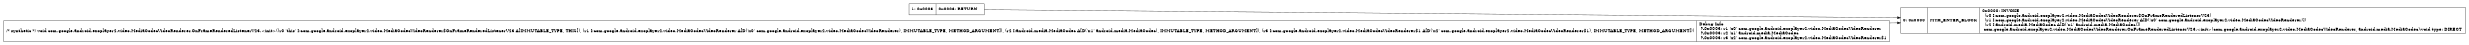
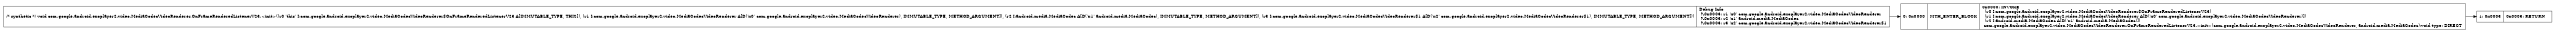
(1441, 14) -> (2470, 17)
